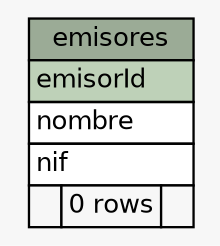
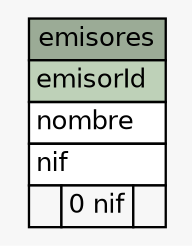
(111, 205) -> (97, 205)
